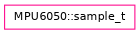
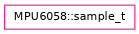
(70, 17) -> (70, 17)
